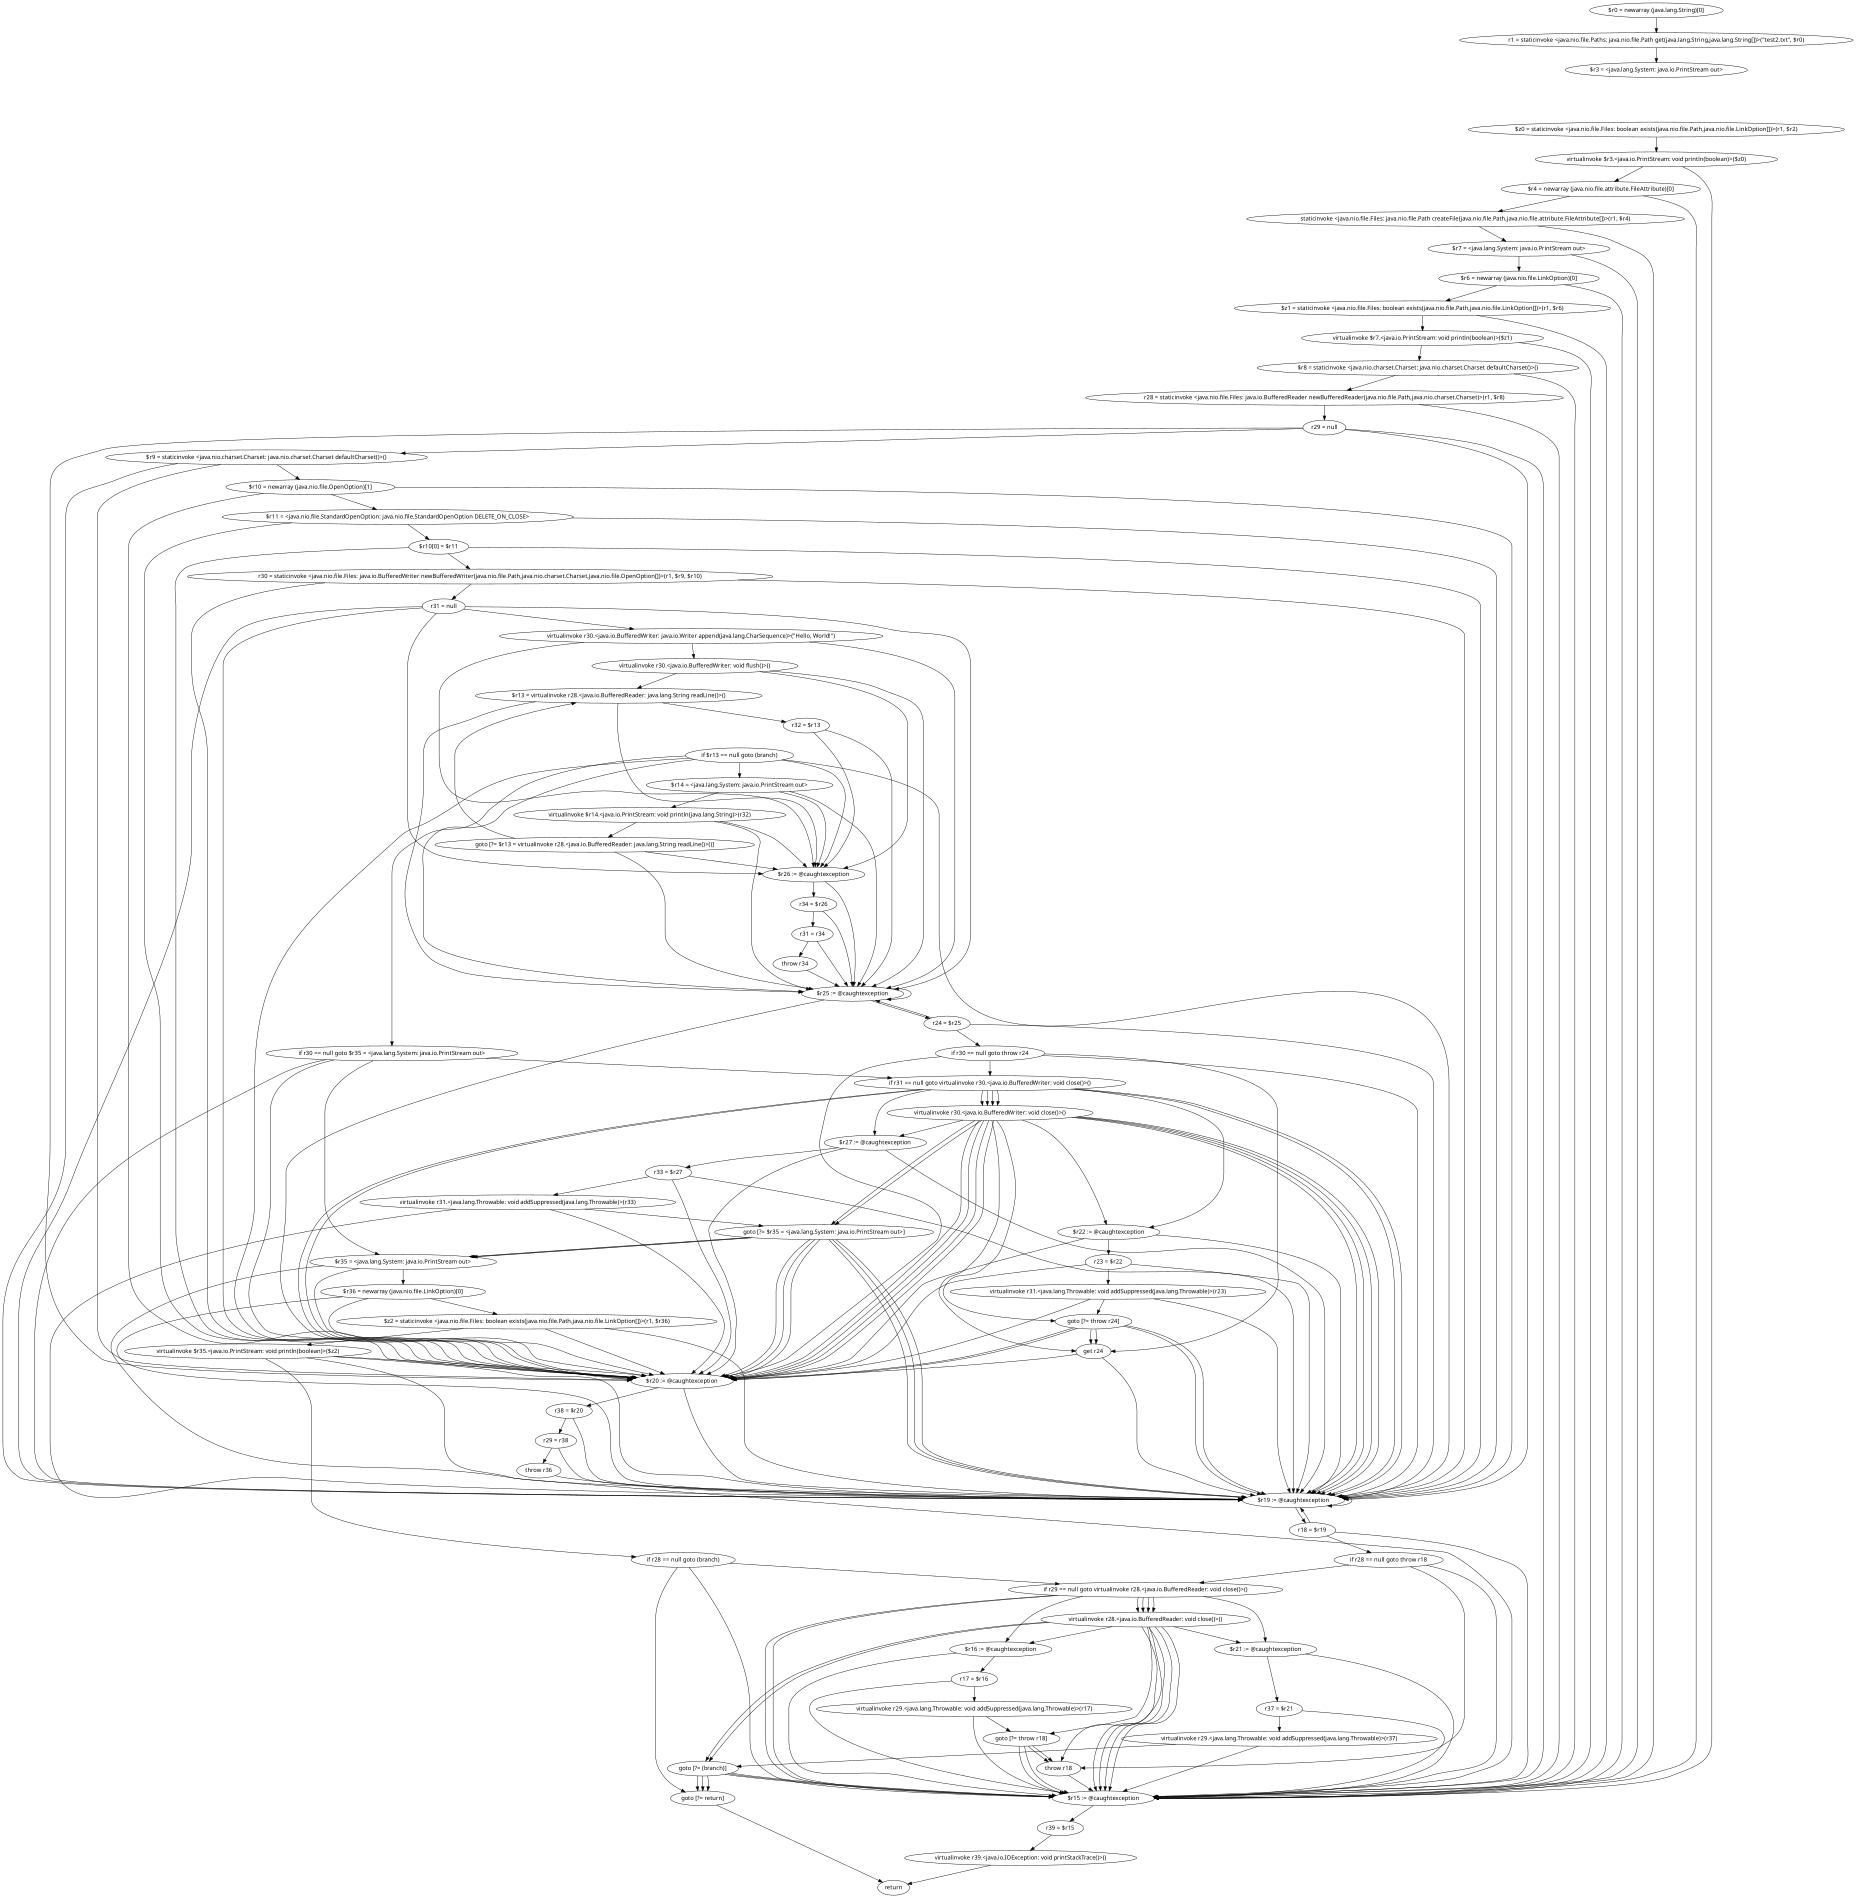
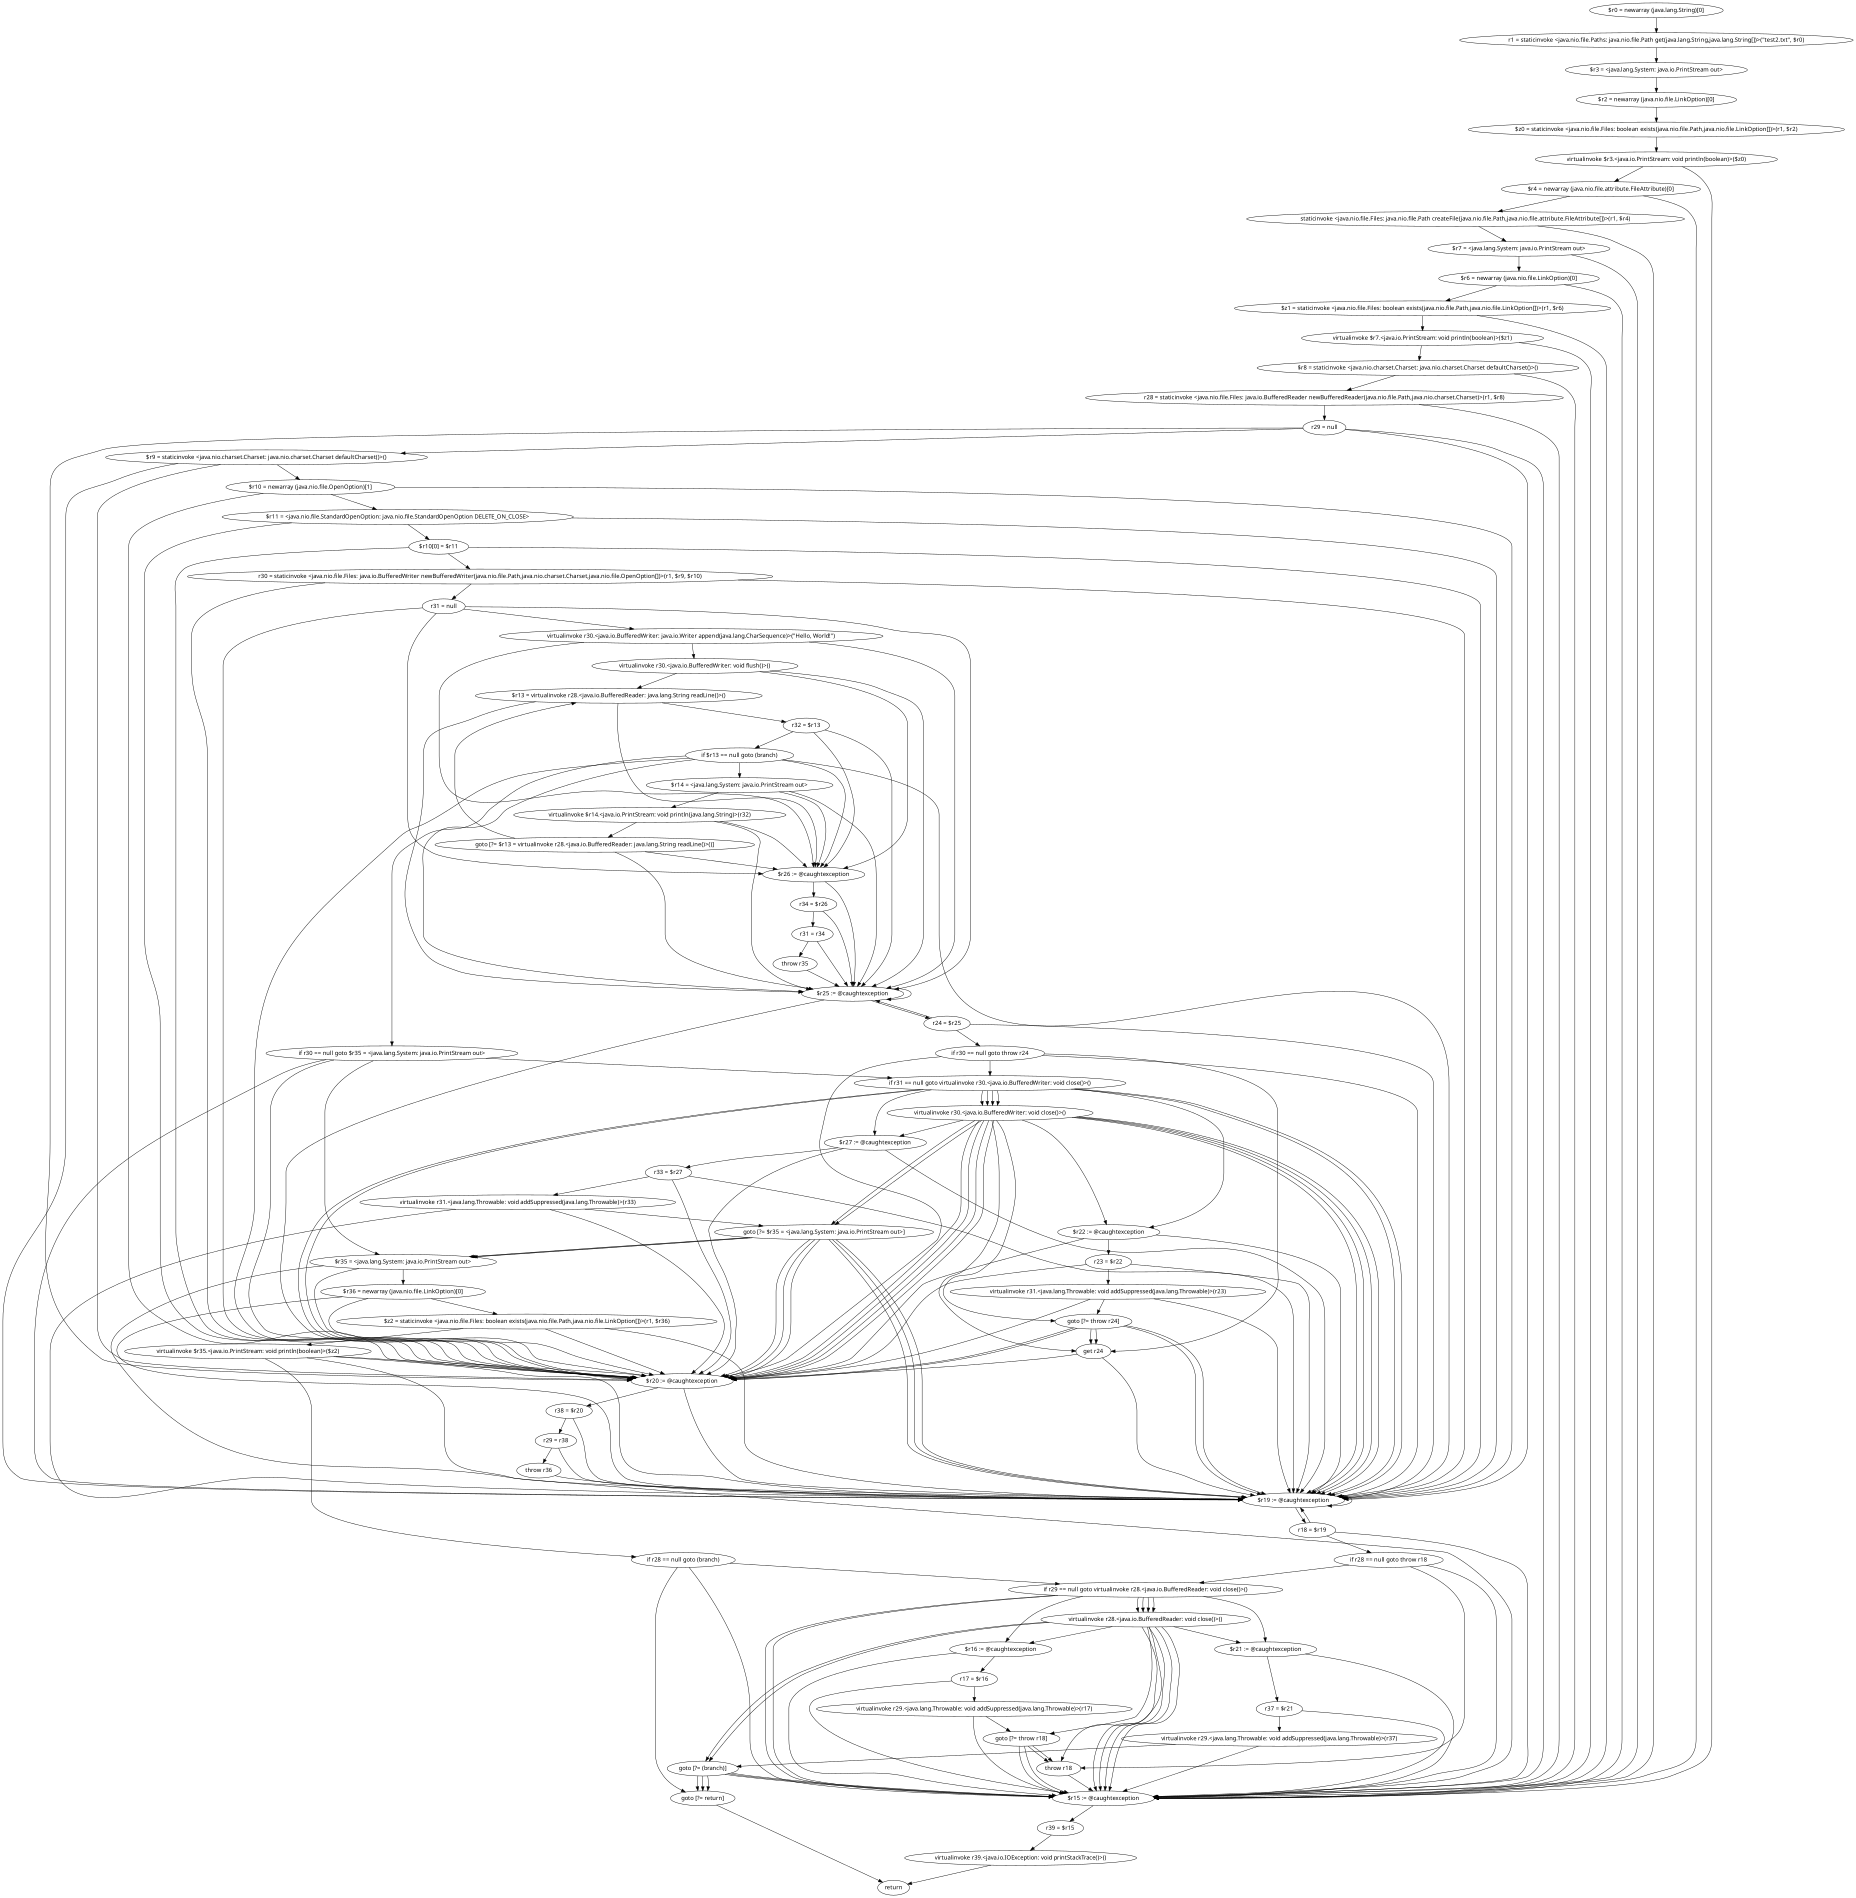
none -> (1656, 100)
none -> (776, 739)
(795, 964) -> (795, 964)
(19, 1428) -> none
